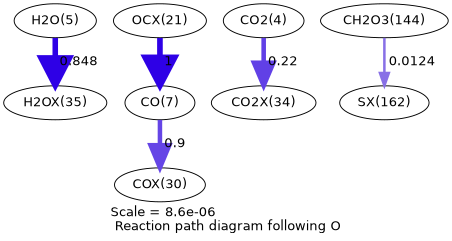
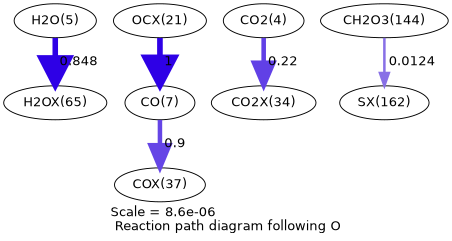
(55, 103) -> (55, 103)
(160, 185) -> (160, 185)
